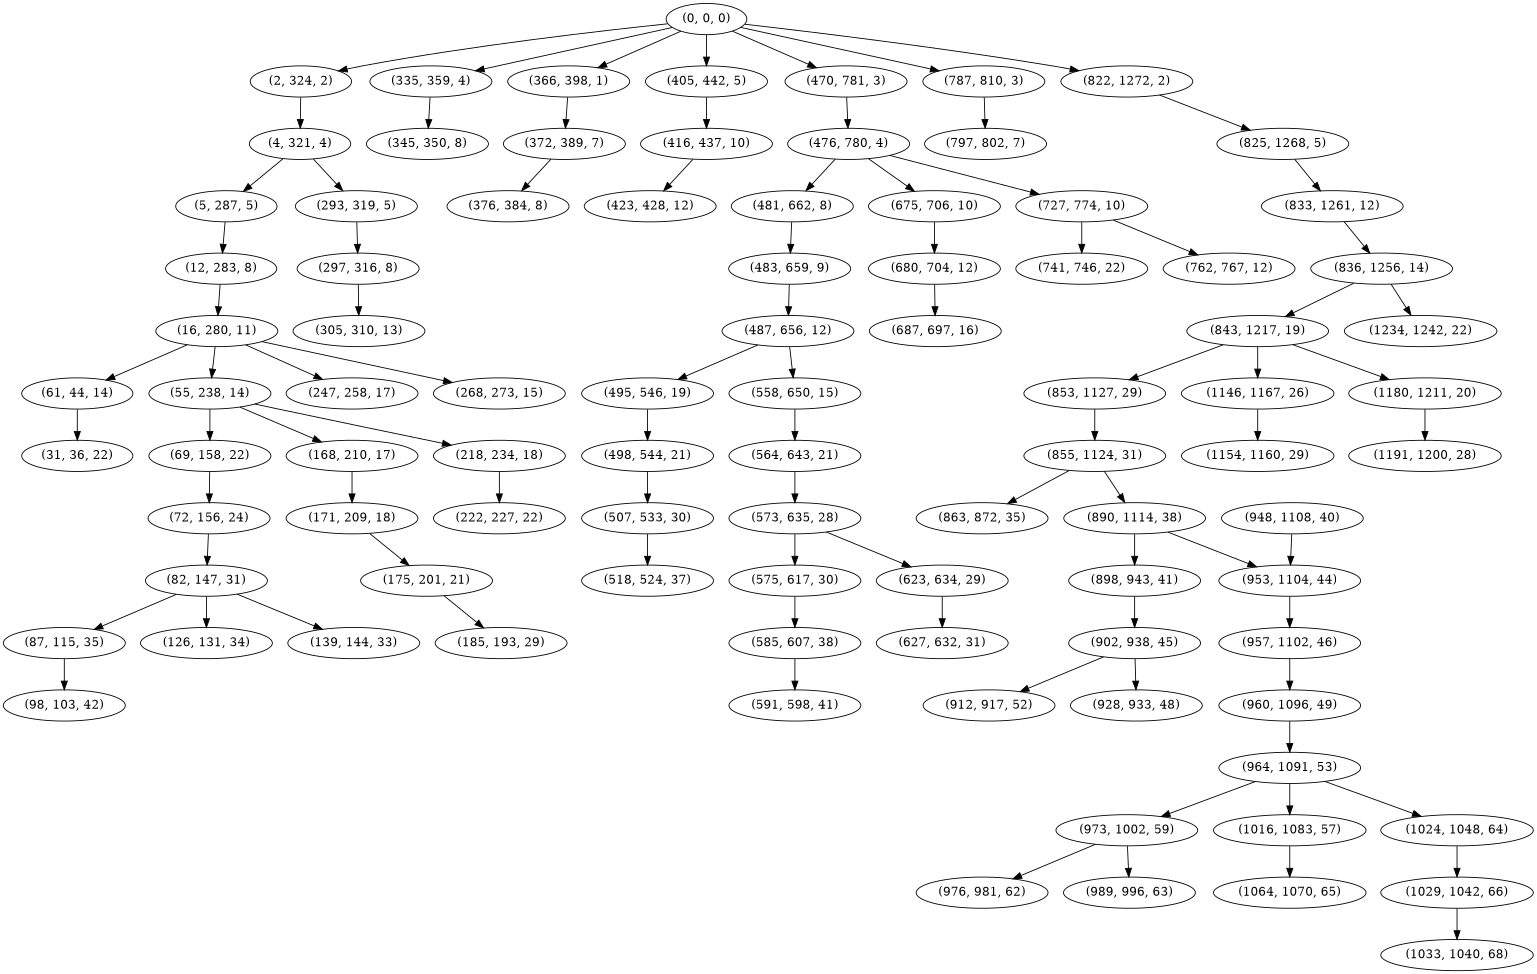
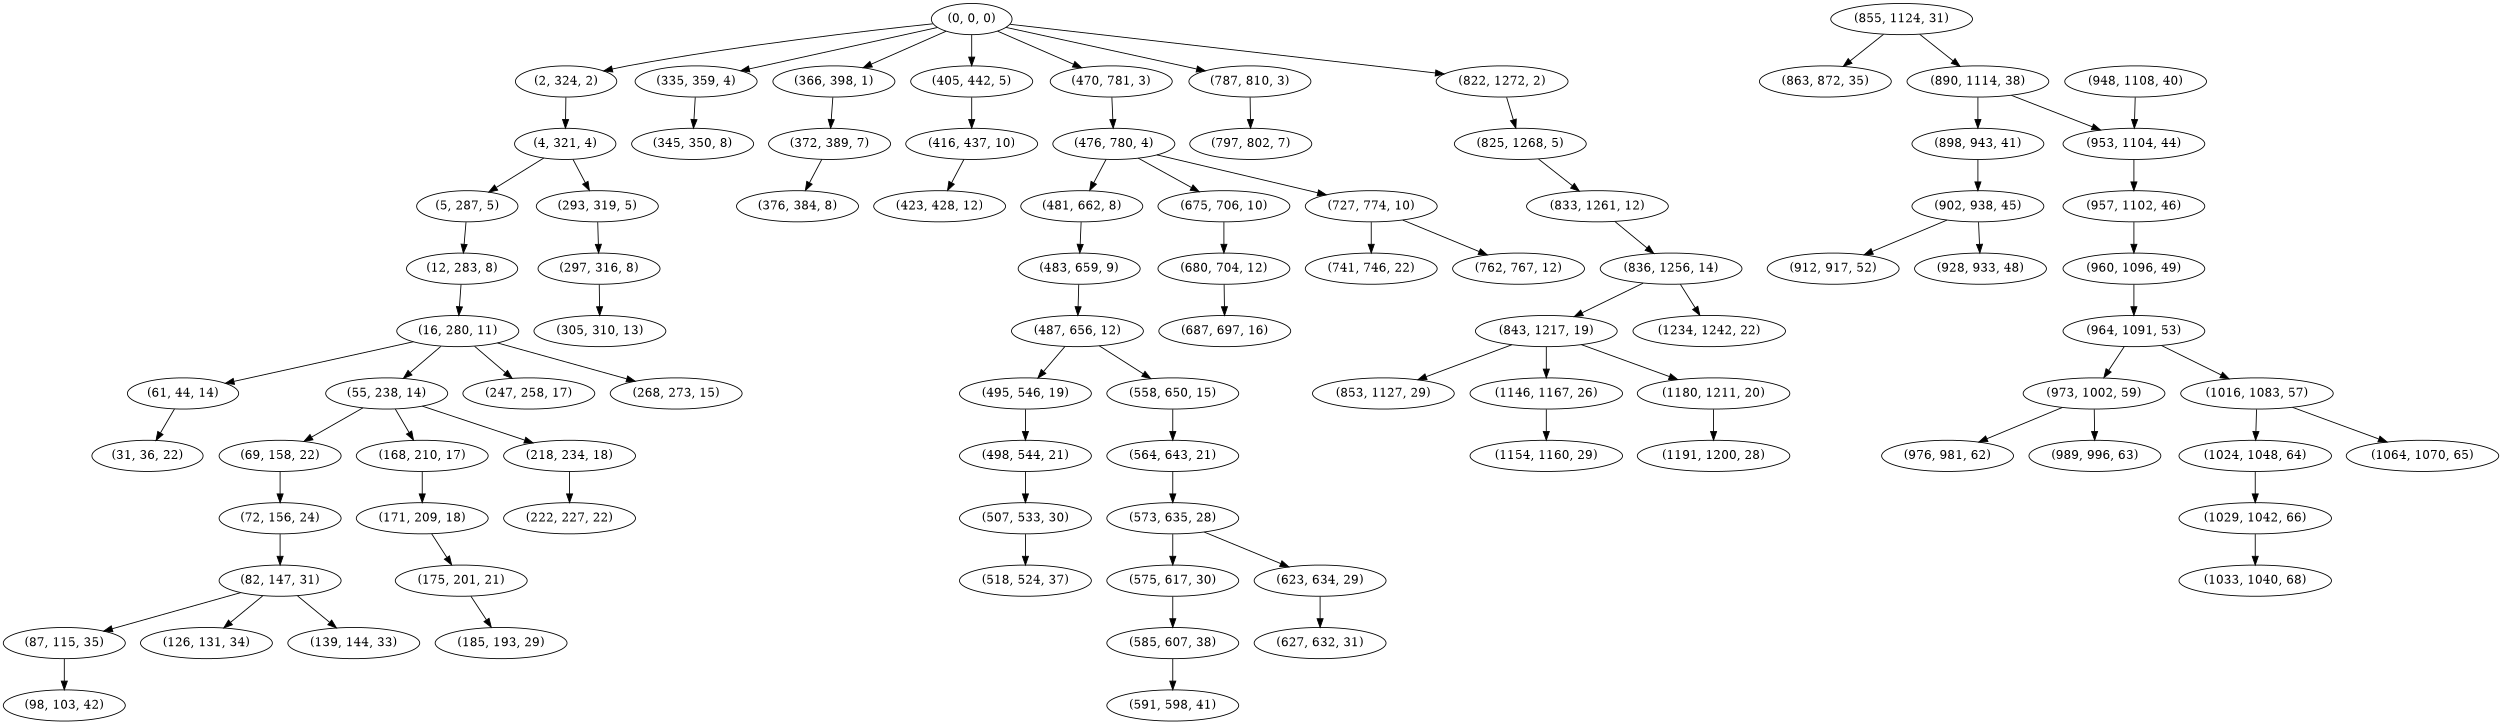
(1095, 420) -> none
(1369, 797) -> (2256, 420)
